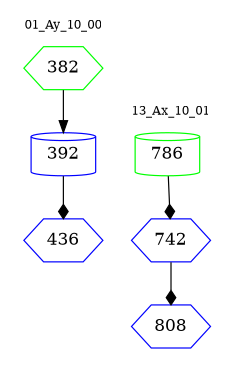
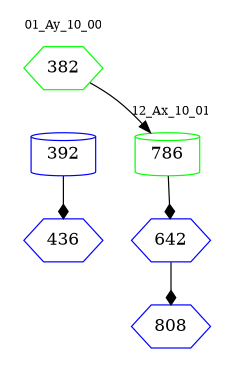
(63, 105) -> (129, 111)
(171, 112) -> (171, 112)
(171, 240) -> (171, 240)
